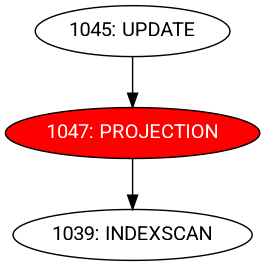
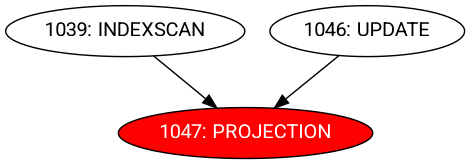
(133, 31) -> (367, 31)
(133, 177) -> (180, 77)
